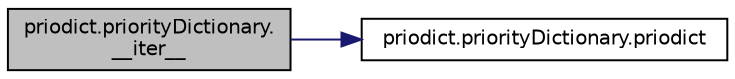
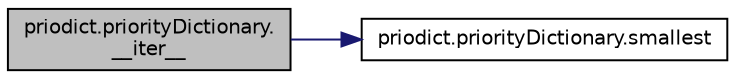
(544, 40) -> (544, 40)
